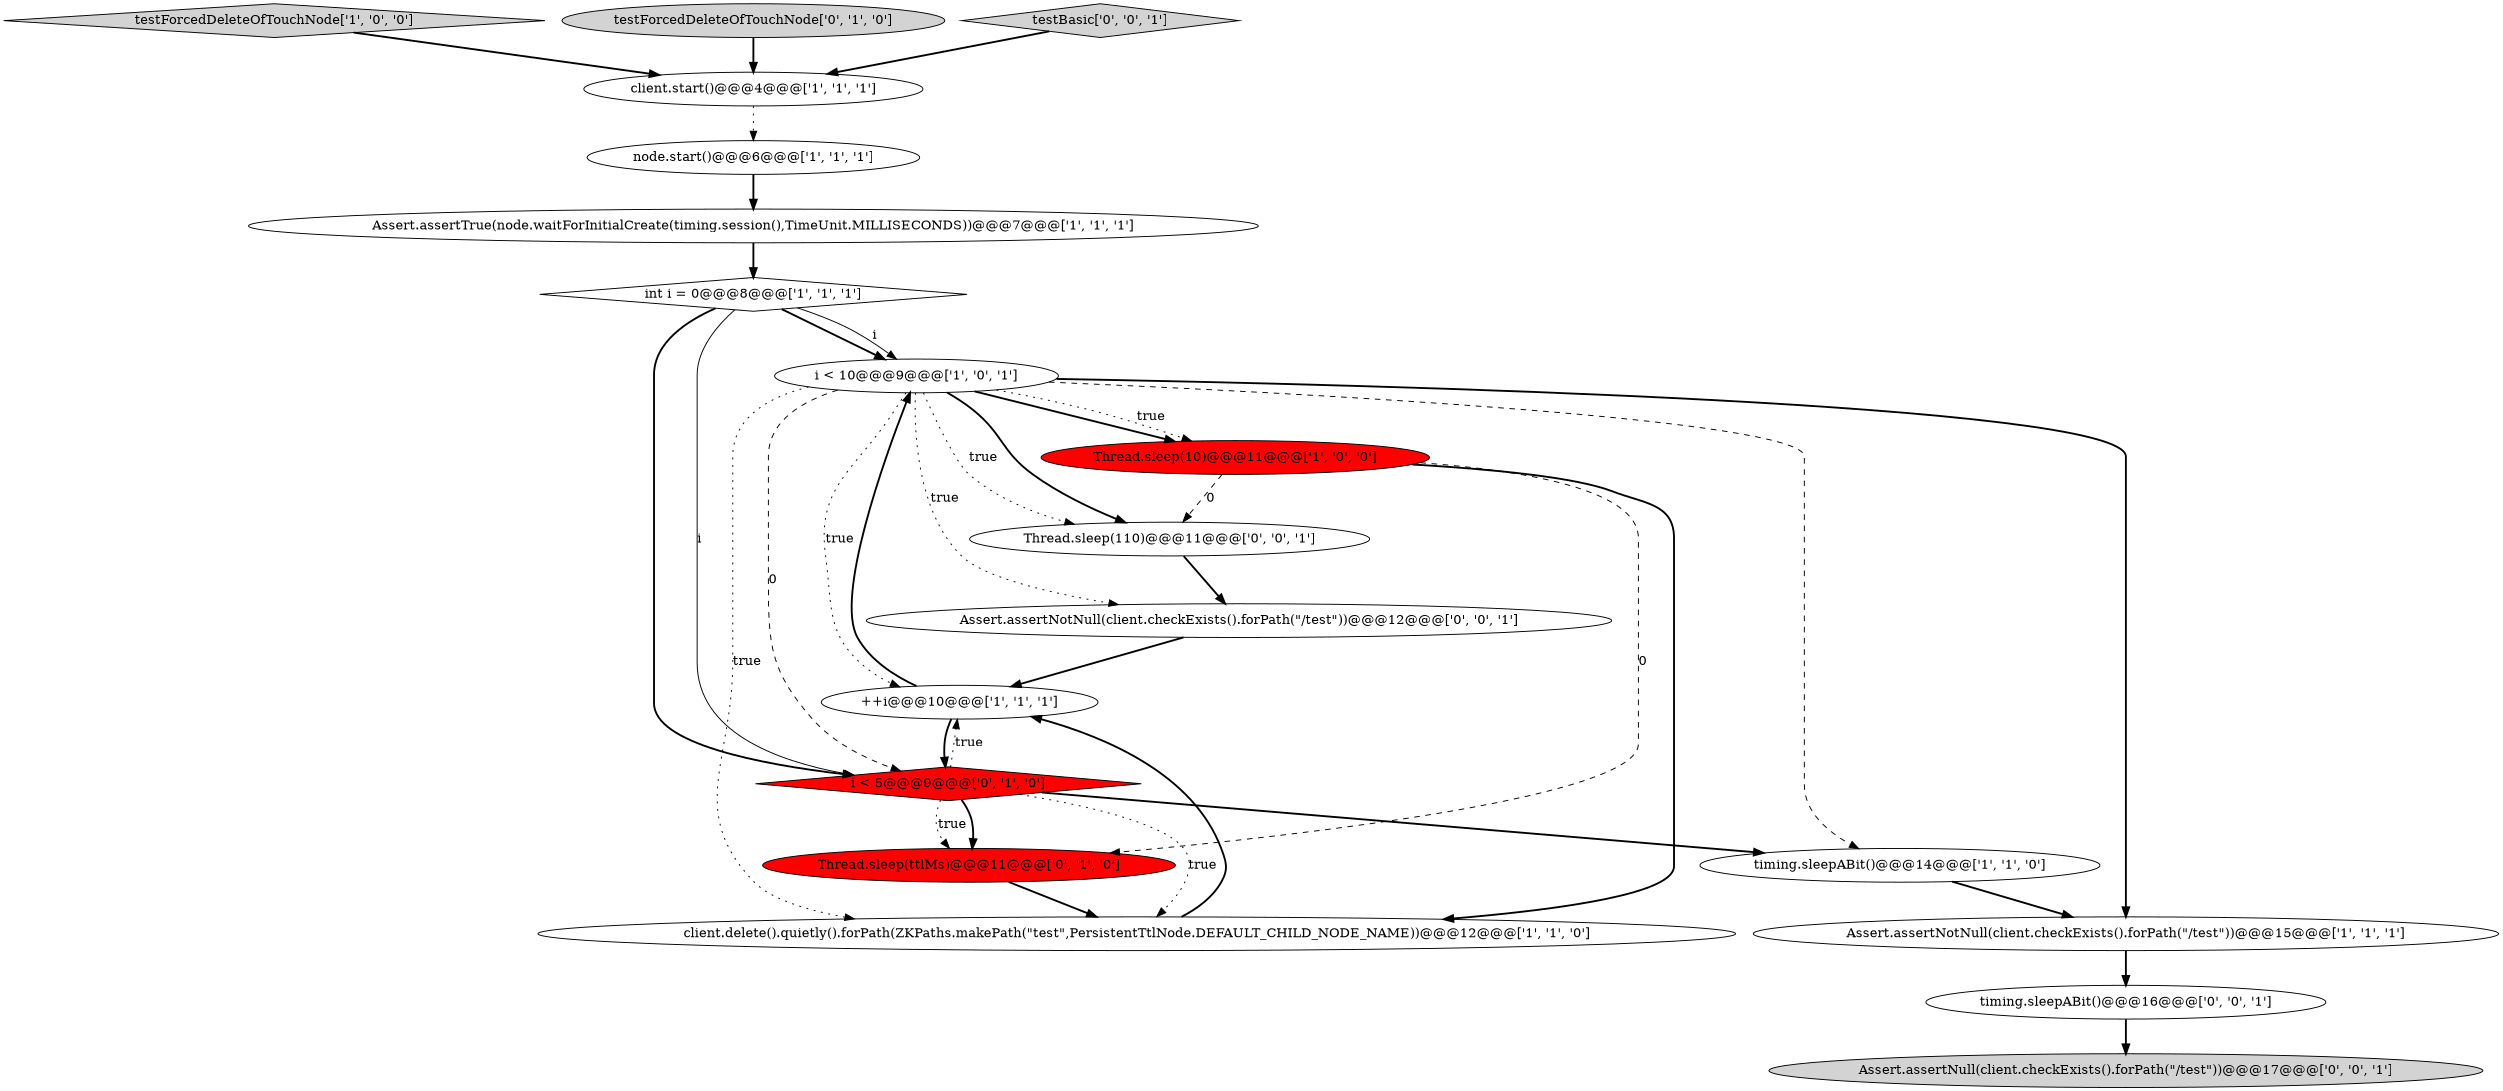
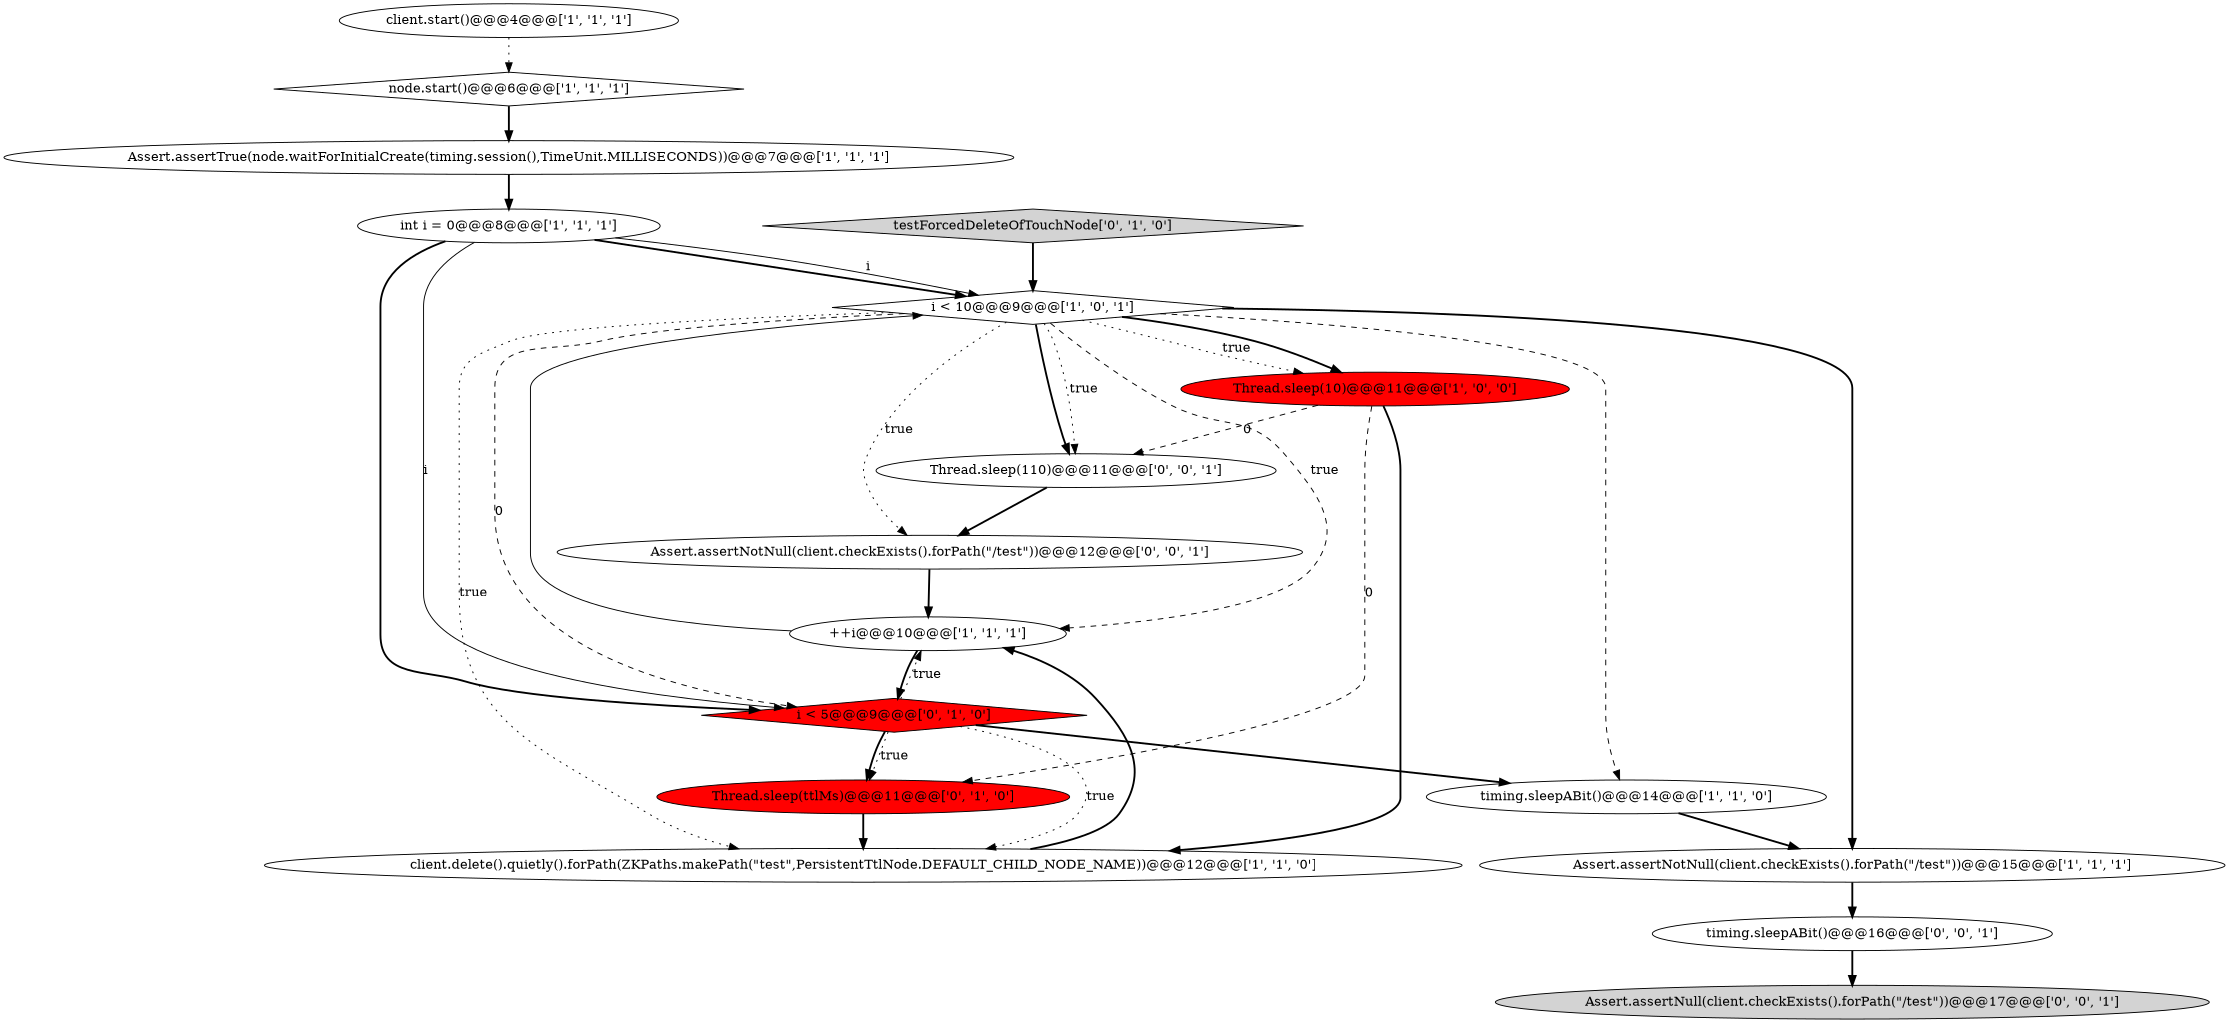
(274, 21) -> none
(753, 21) -> (1033, 226)
(1100, 21) -> none
(753, 50) -> (1033, 262)
(753, 158) -> (509, 89)
(753, 294) -> (509, 226)
(917, 376) -> (1033, 308)
(825, 538) -> (1318, 499)
(858, 555) -> (530, 416)
